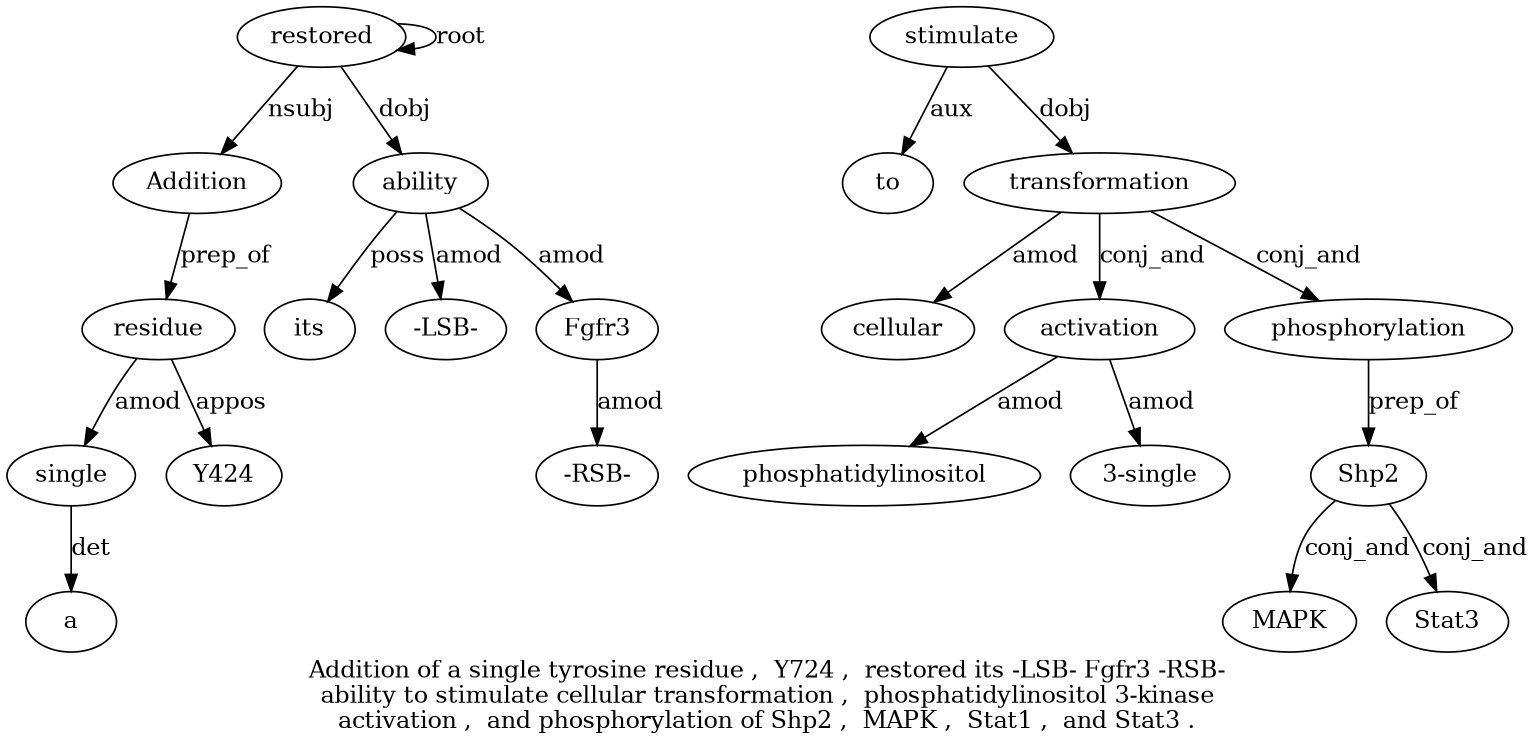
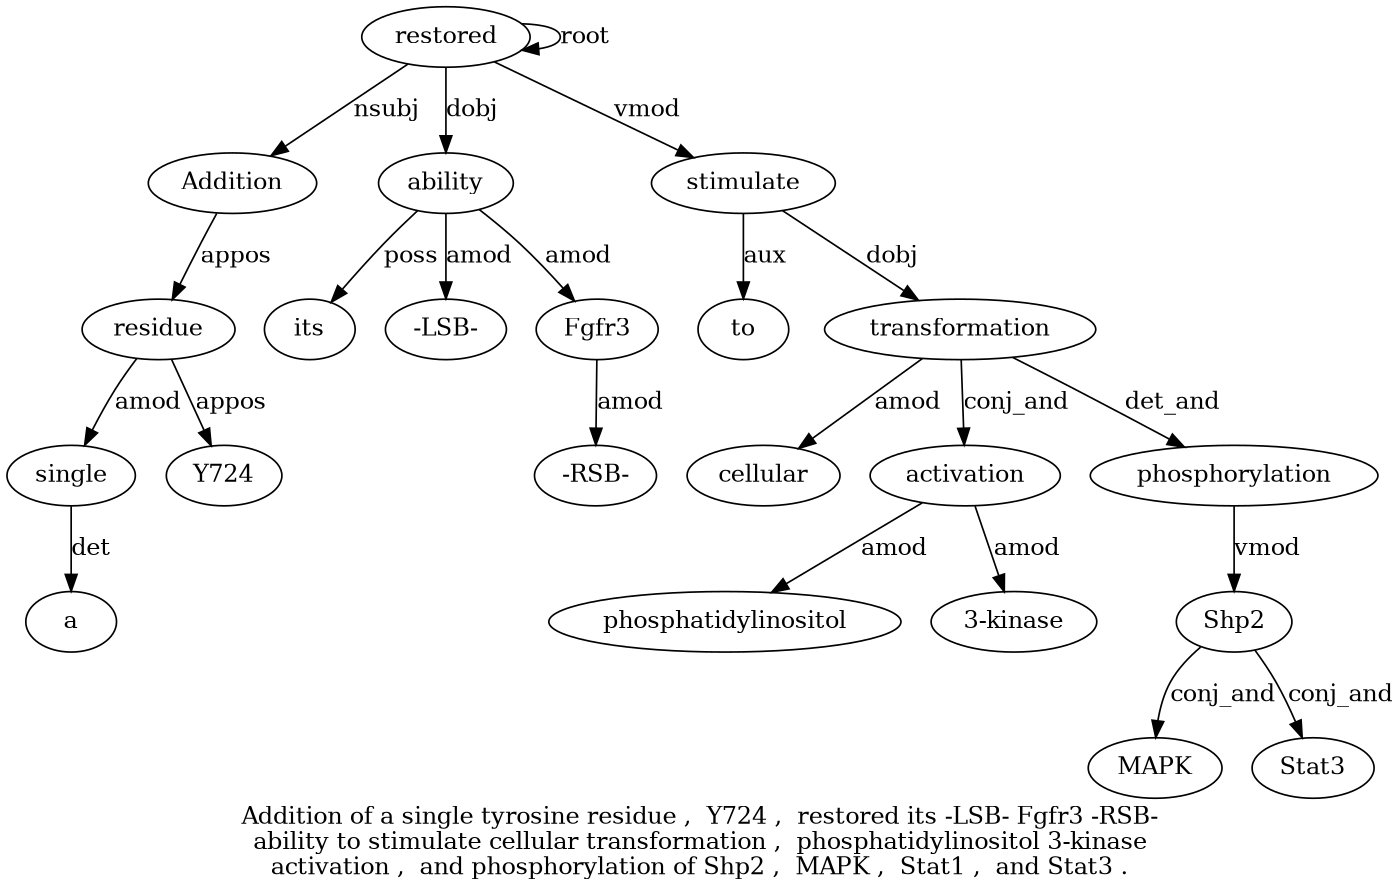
none -> (586, 106)
(226, 256) -> (237, 256)
(1309, 256) -> (1173, 402)
(1414, 402) -> (1268, 549)
(224, 476) -> (224, 476)
(1150, 476) -> (1014, 622)
